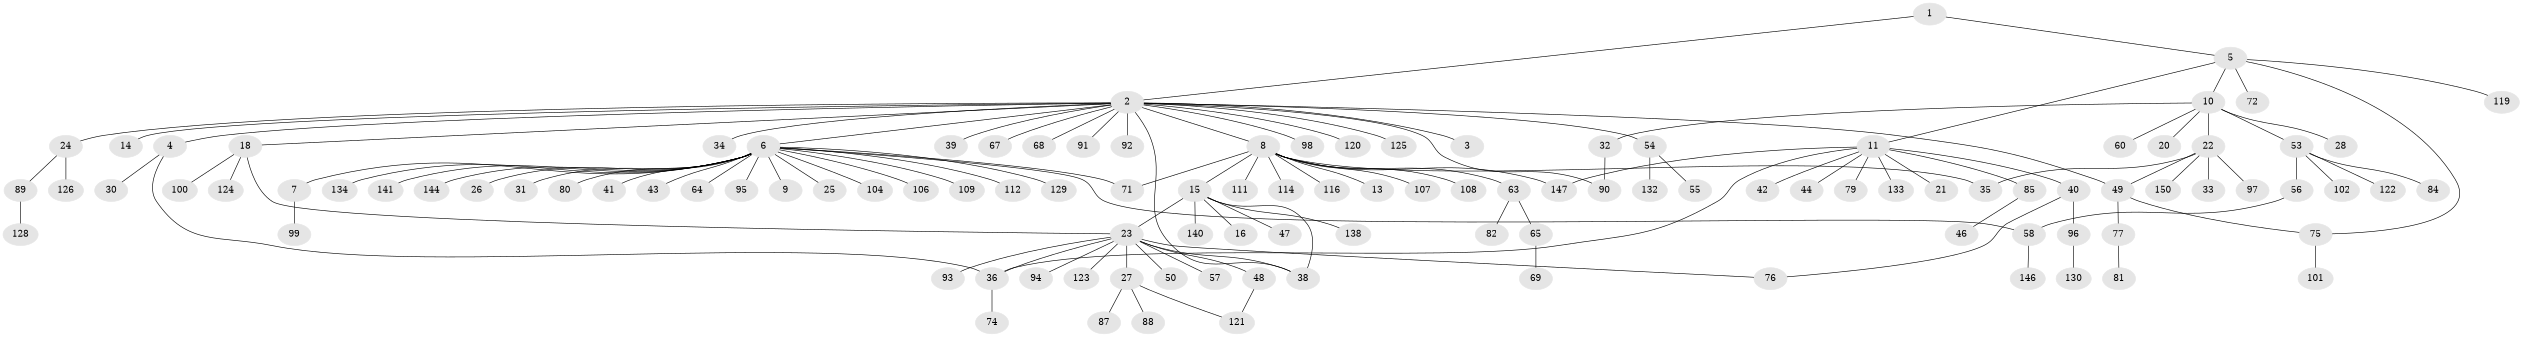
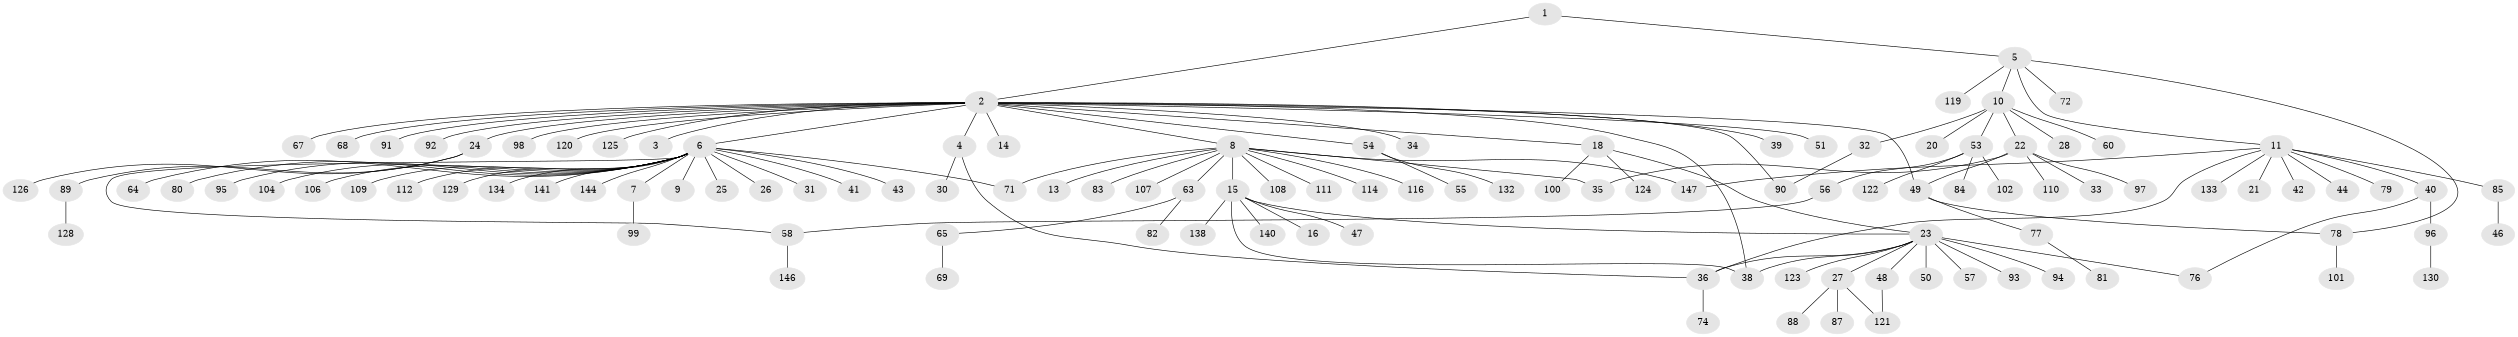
none -> (1821, 146)
none -> (1098, 190)
(2163, 190) -> (2051, 190)
(2316, 235) -> (2336, 235)
